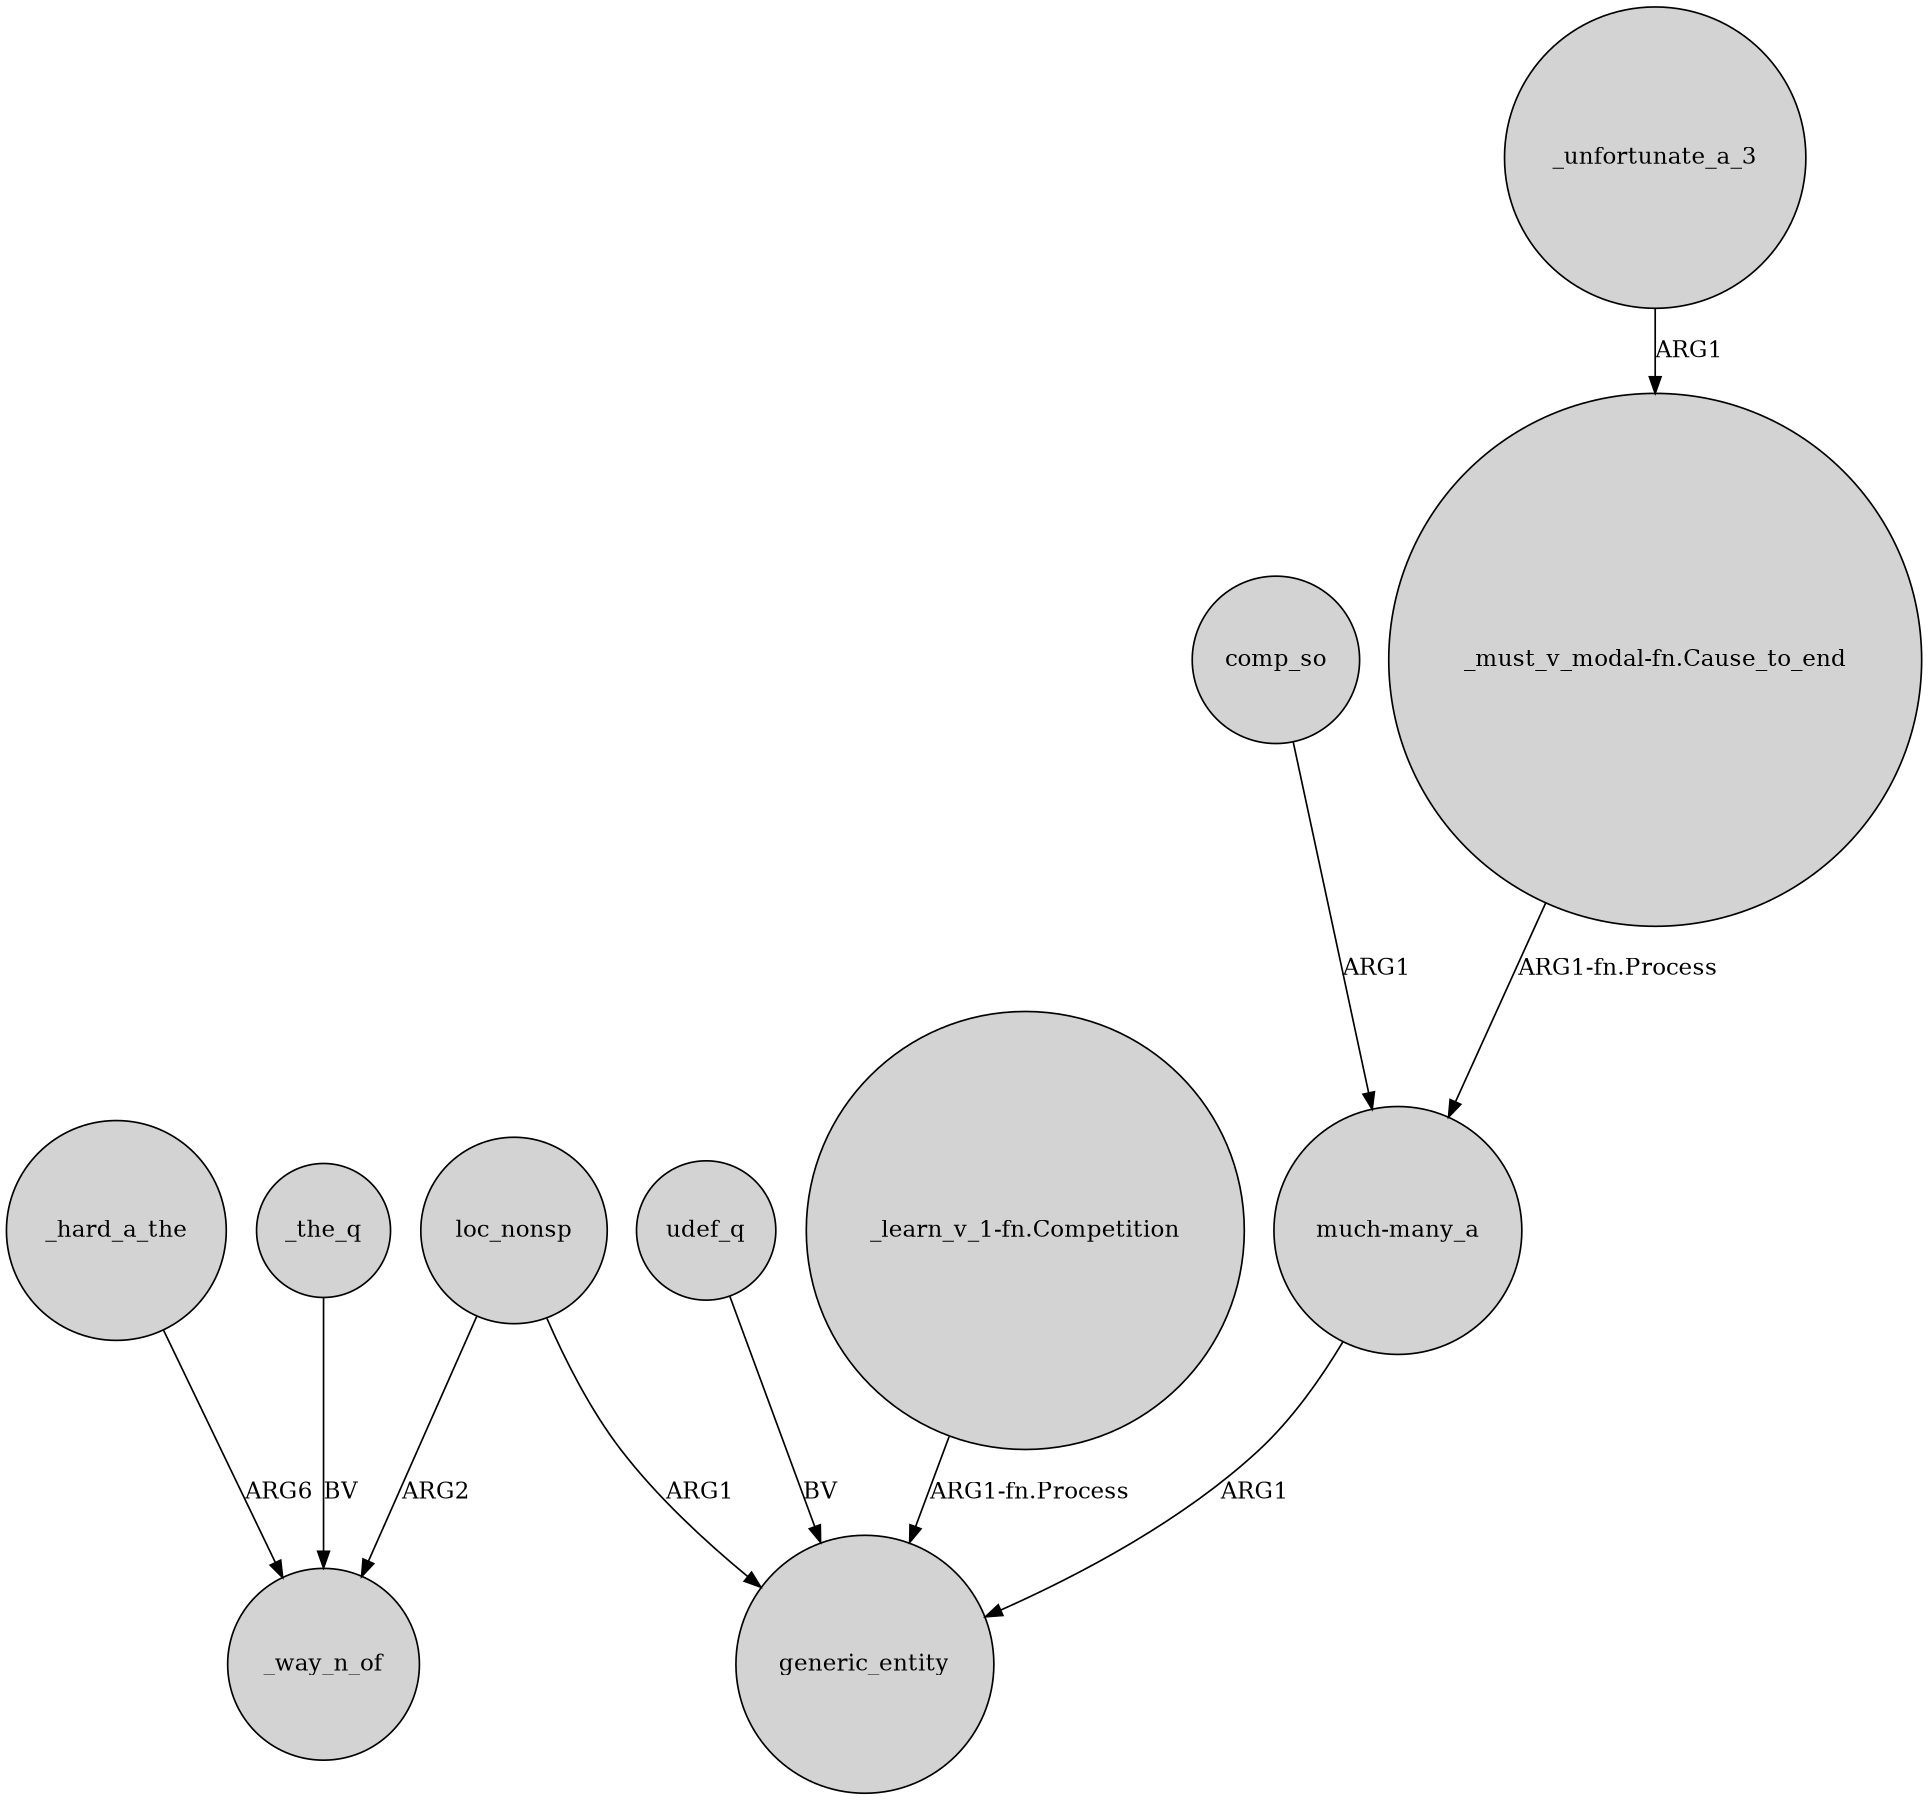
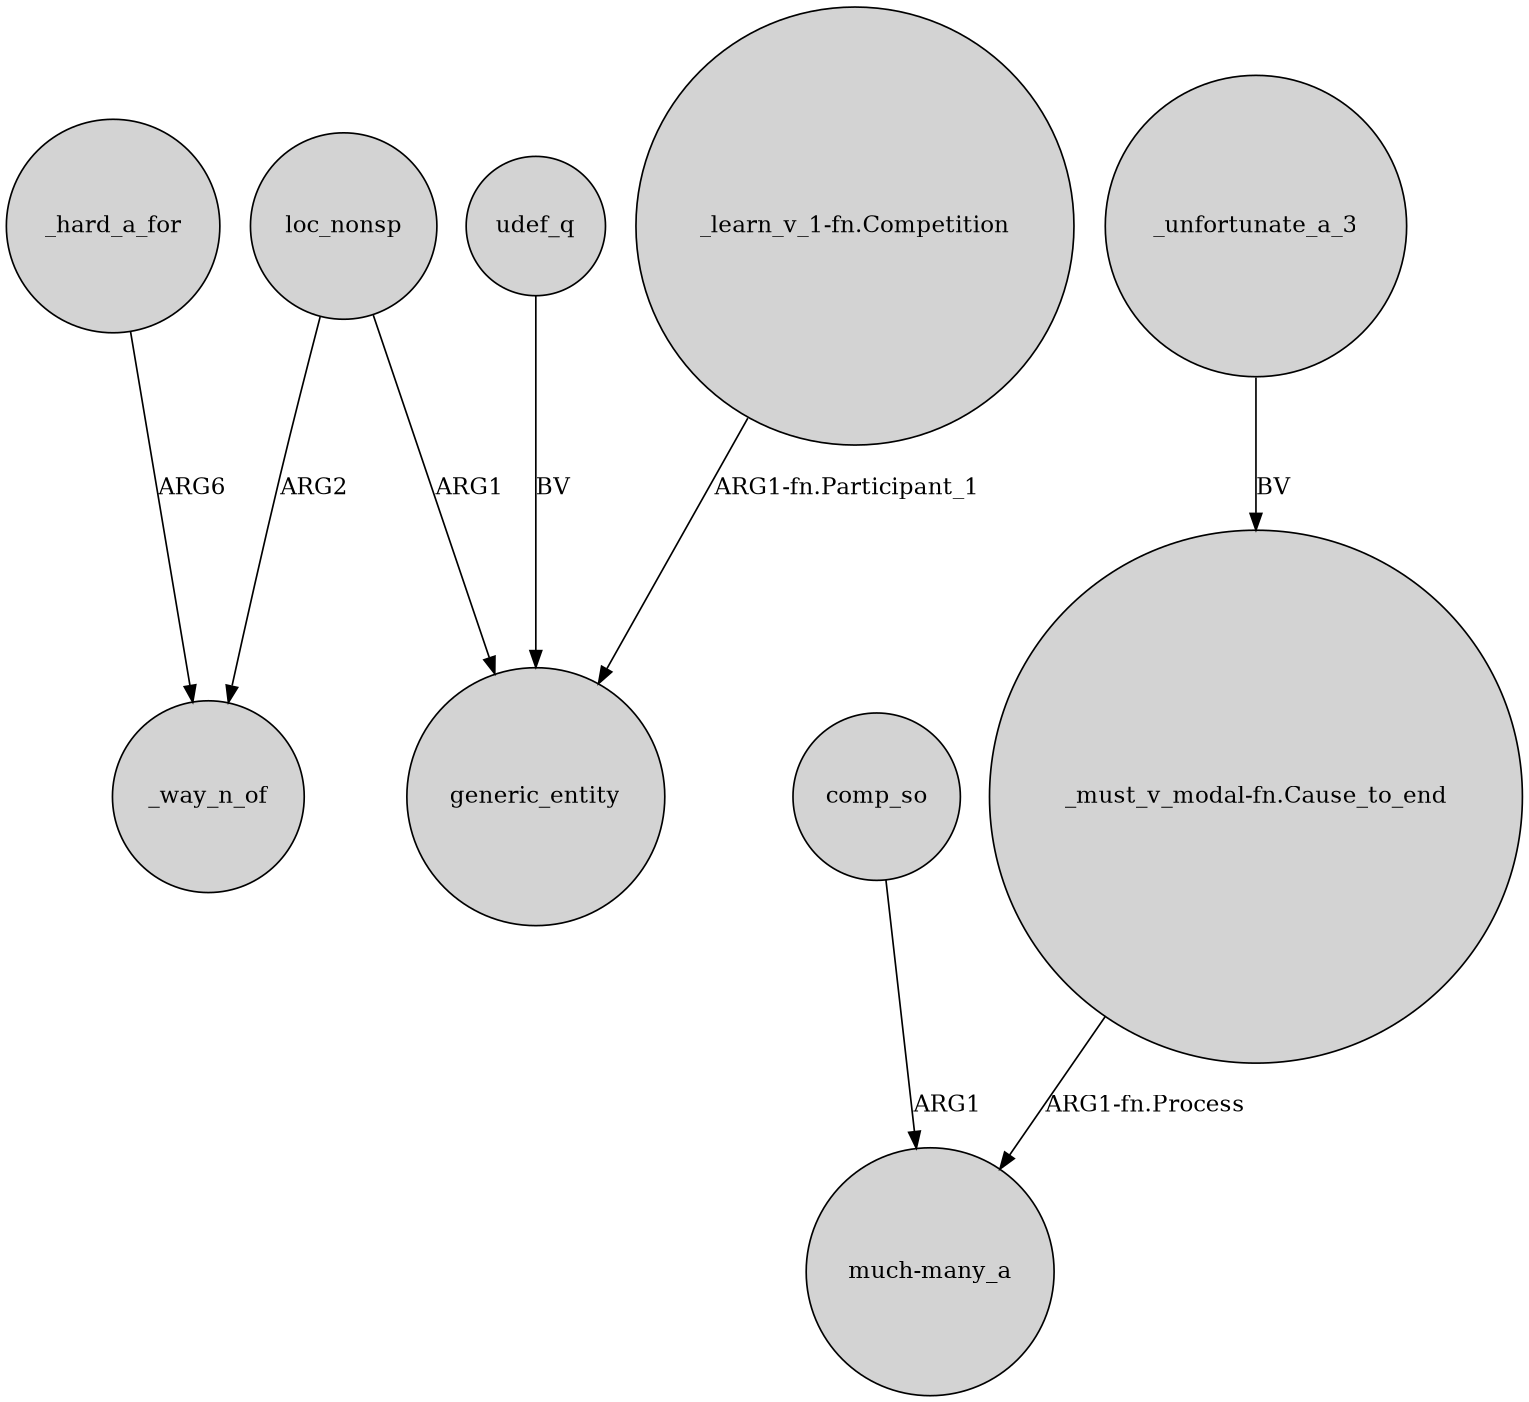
(1689, 351) -> (1273, 488)
(116, 1230) -> (113, 226)
(324, 1230) -> none
(1030, 1492) -> (847, 488)
(1194, 1502) -> none
